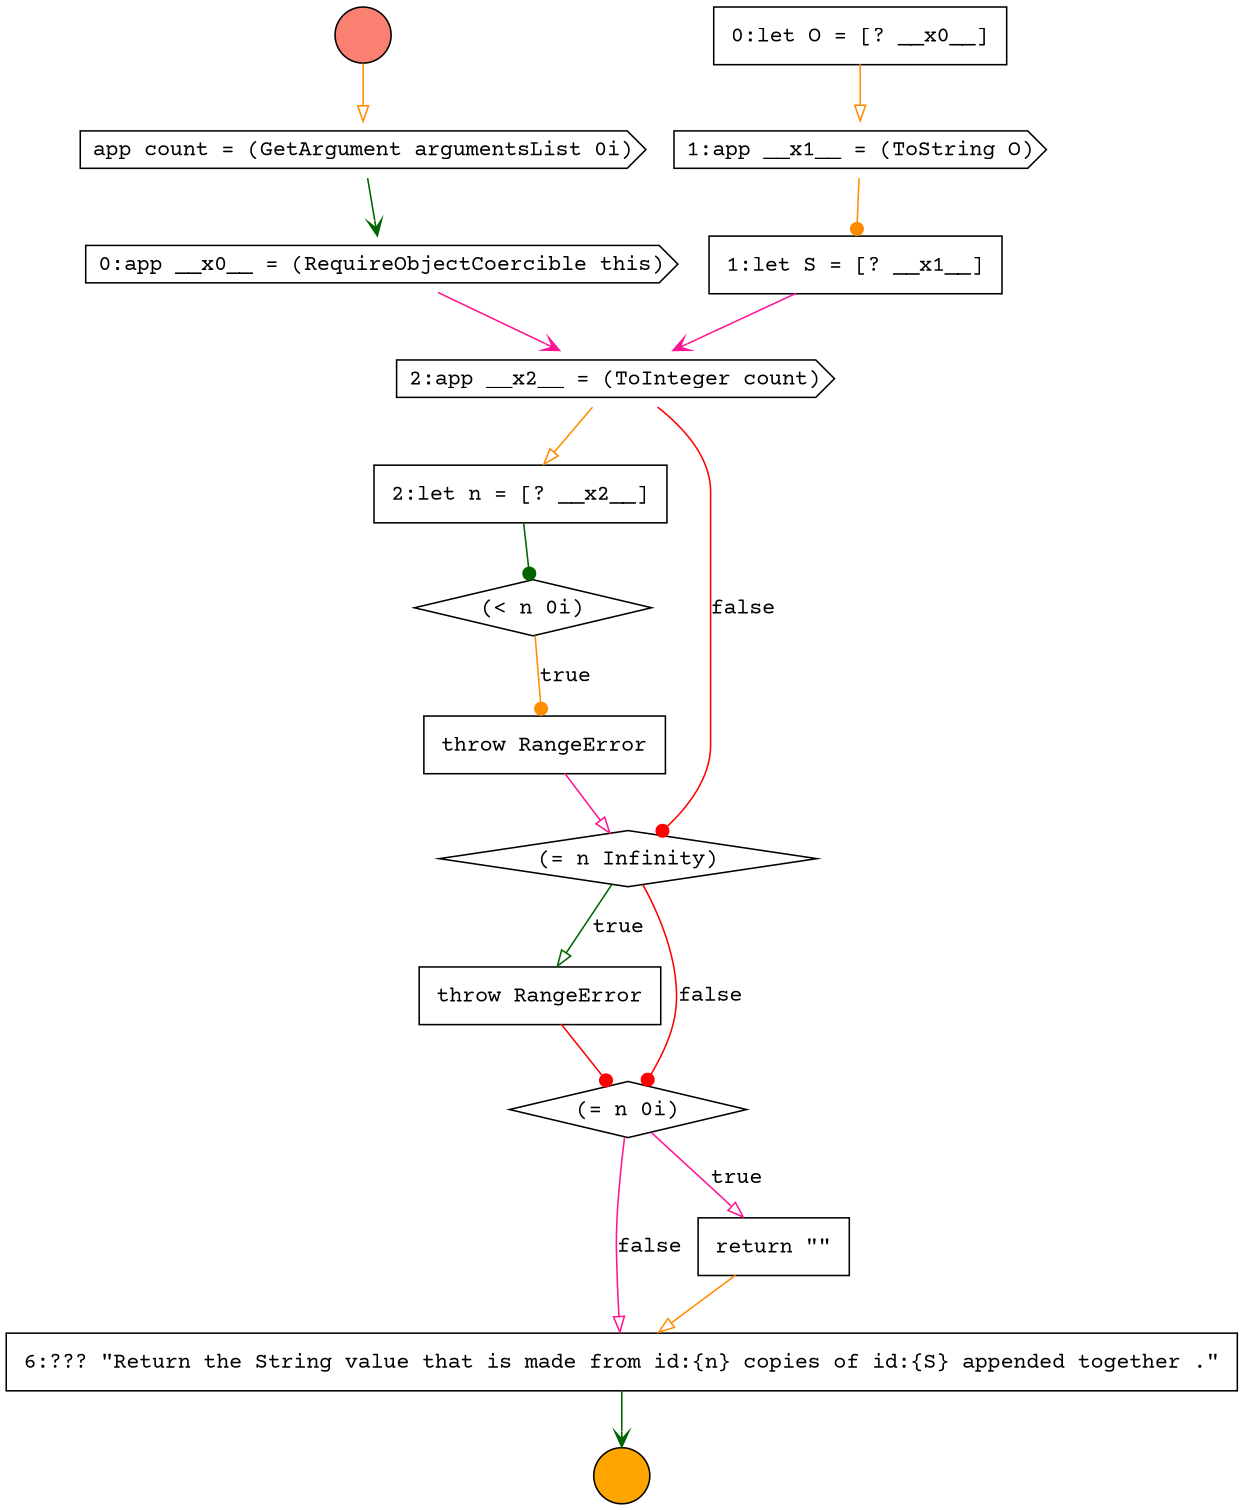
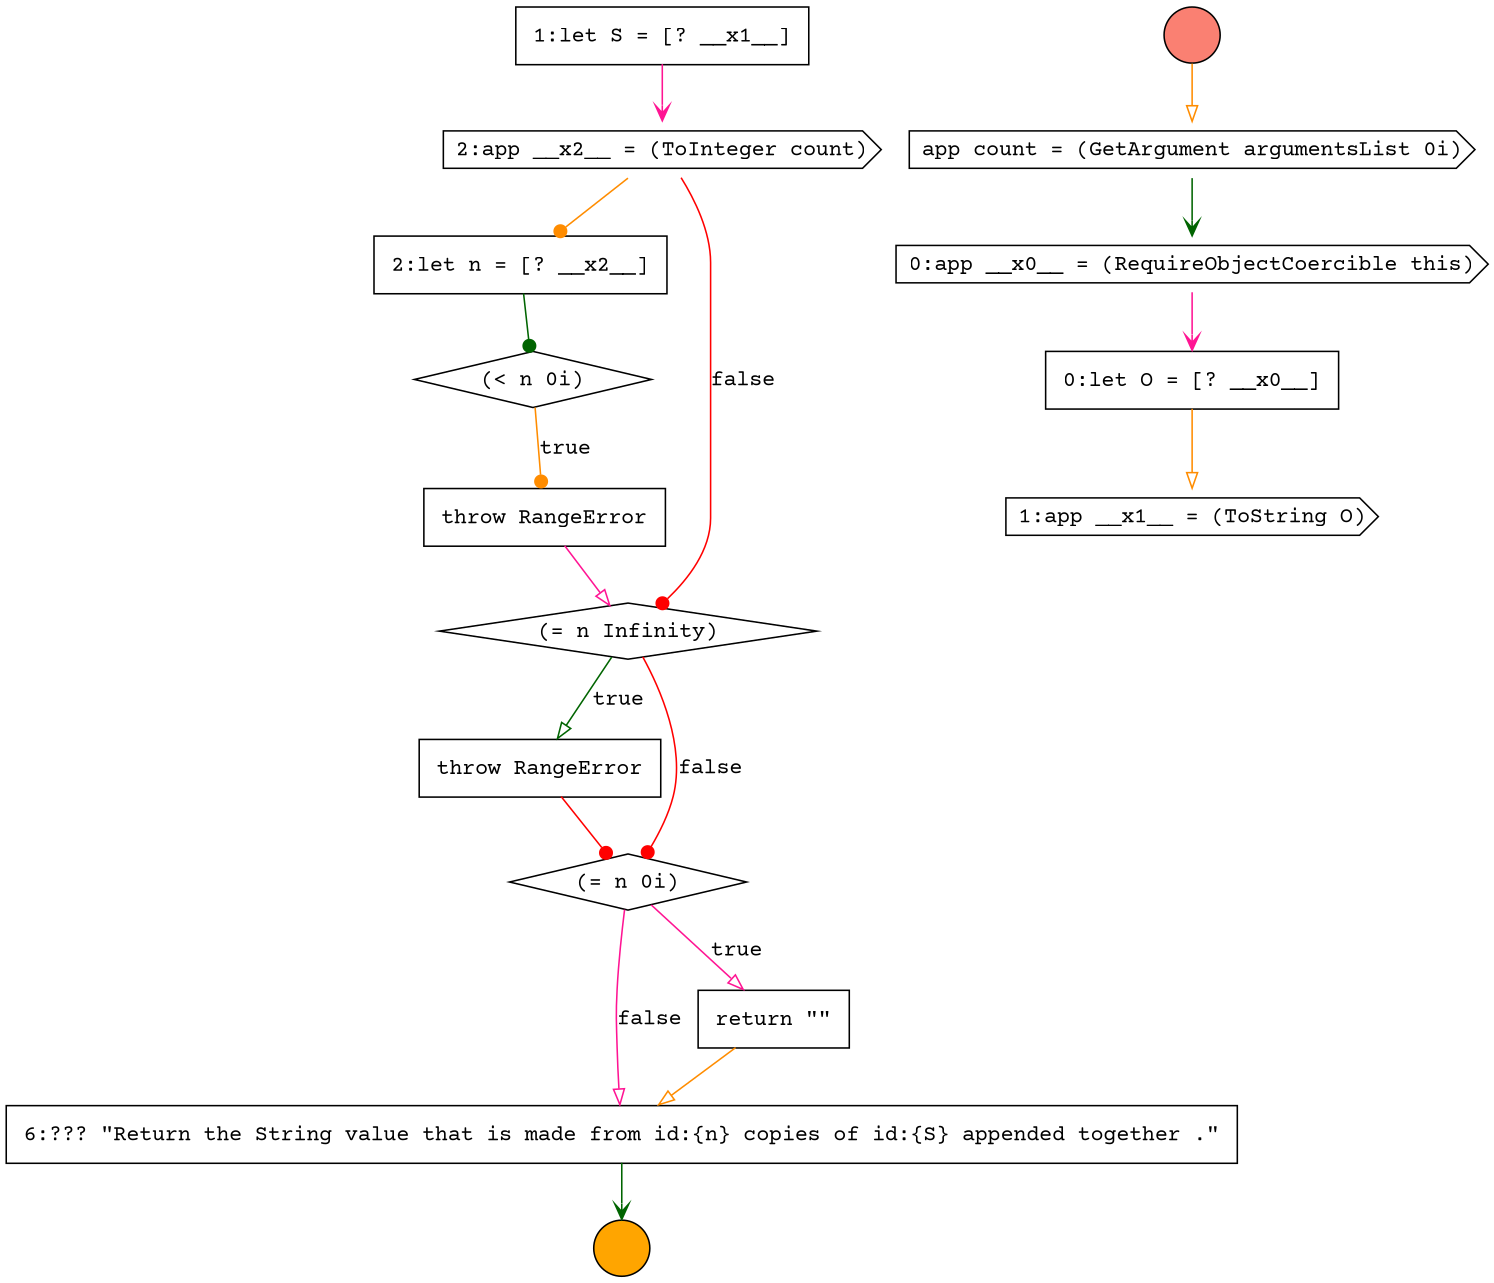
(858, 200) -> none
(492, 318) -> (1192, 313)
(573, 430) -> (597, 203)
